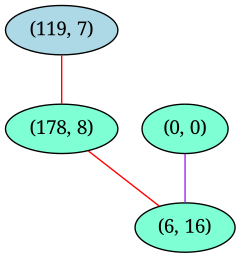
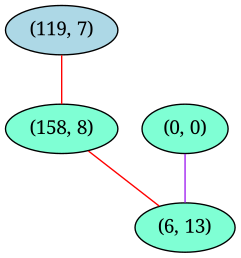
(62, 129) -> (62, 129)
(185, 228) -> (185, 228)
